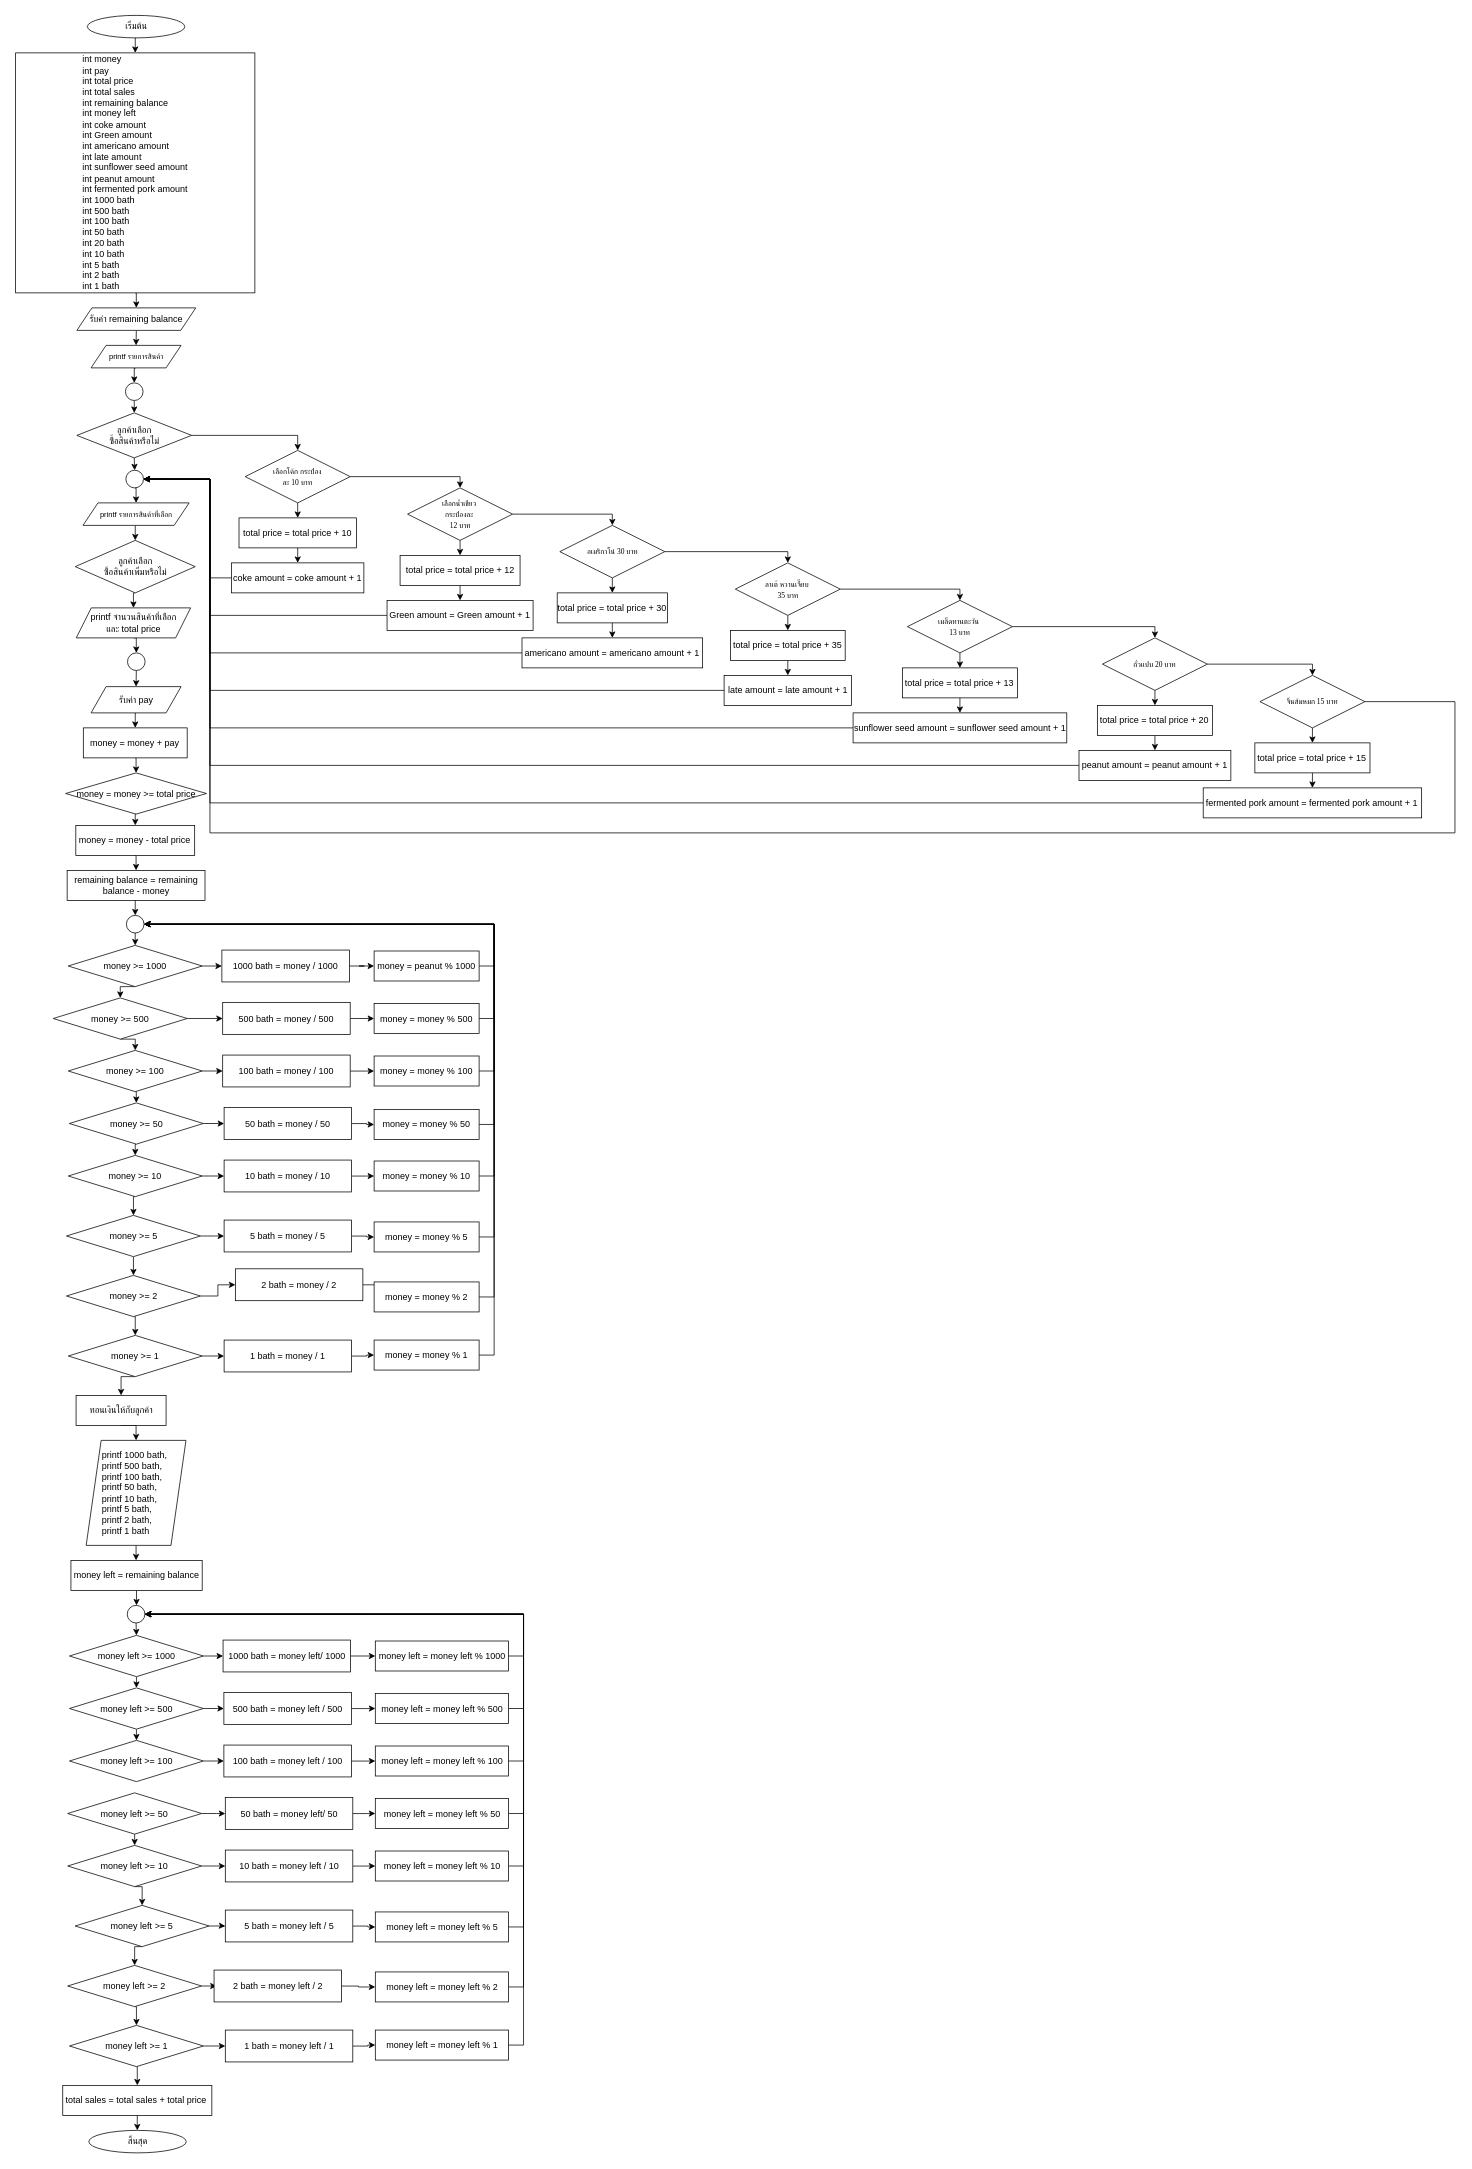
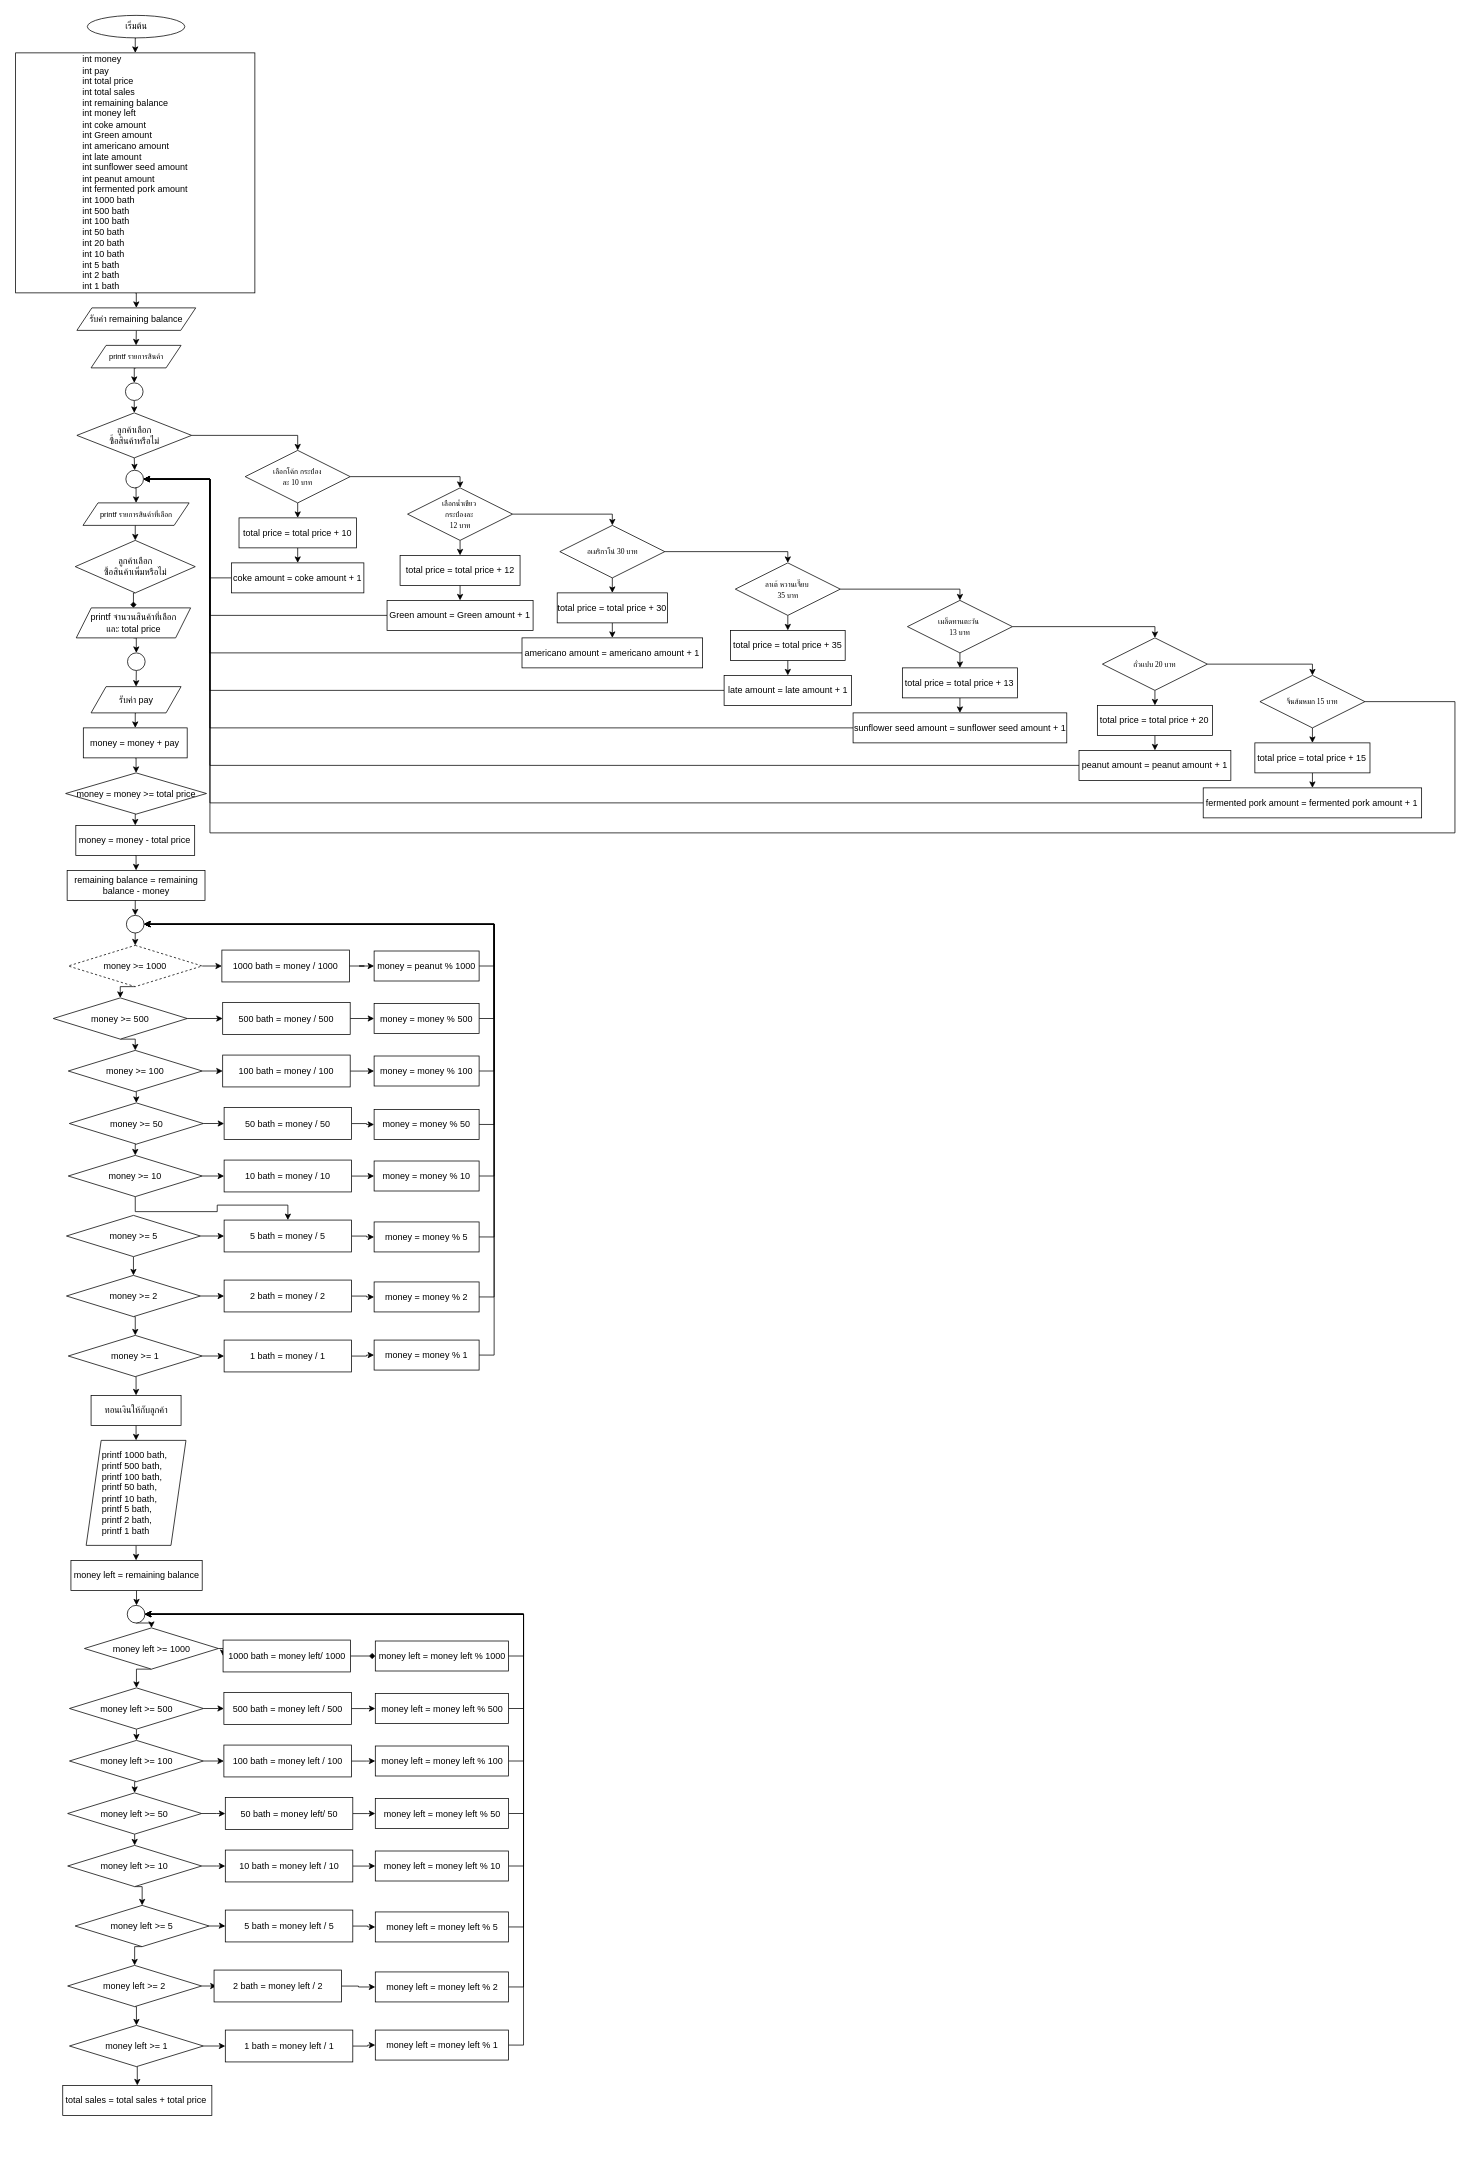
(133, 601) -> (133, 601)
(135, 966) -> (135, 966)
(133, 1203) -> (172, 1212)
(299, 1285) -> (288, 1296)
(121, 1410) -> (136, 1410)
(136, 1656) -> (151, 1649)
(368, 1656) -> (368, 1656)
none -> (134, 1784)
(137, 2120) -> none
(137, 2142) -> none
